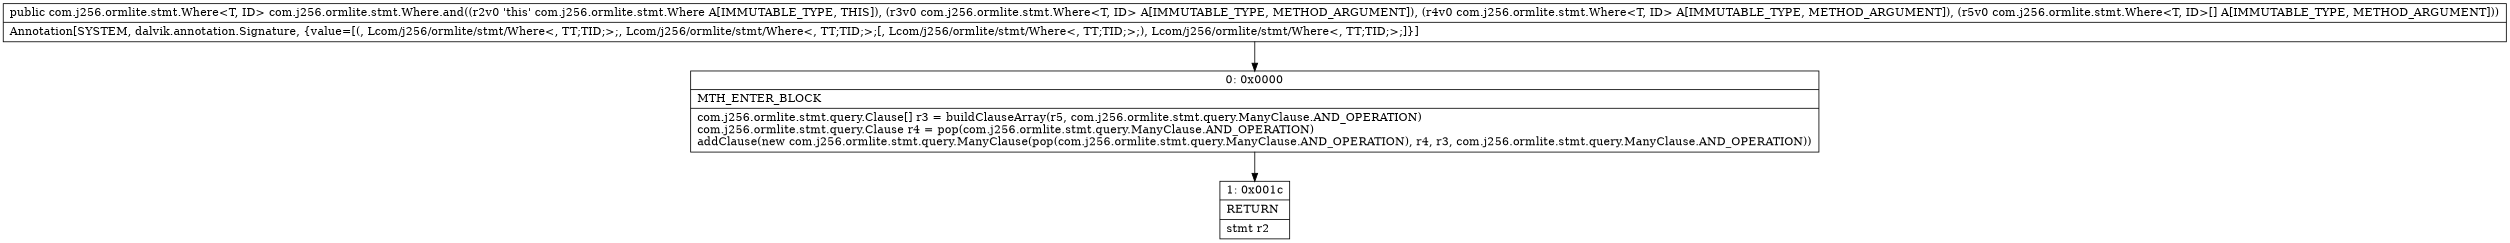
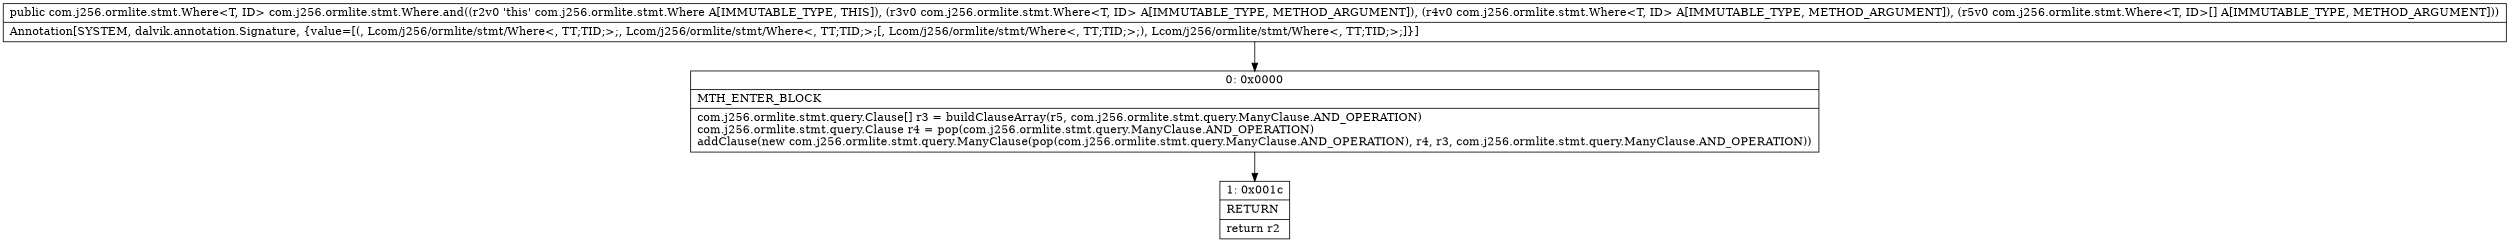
(1248, 229) -> (1254, 229)
